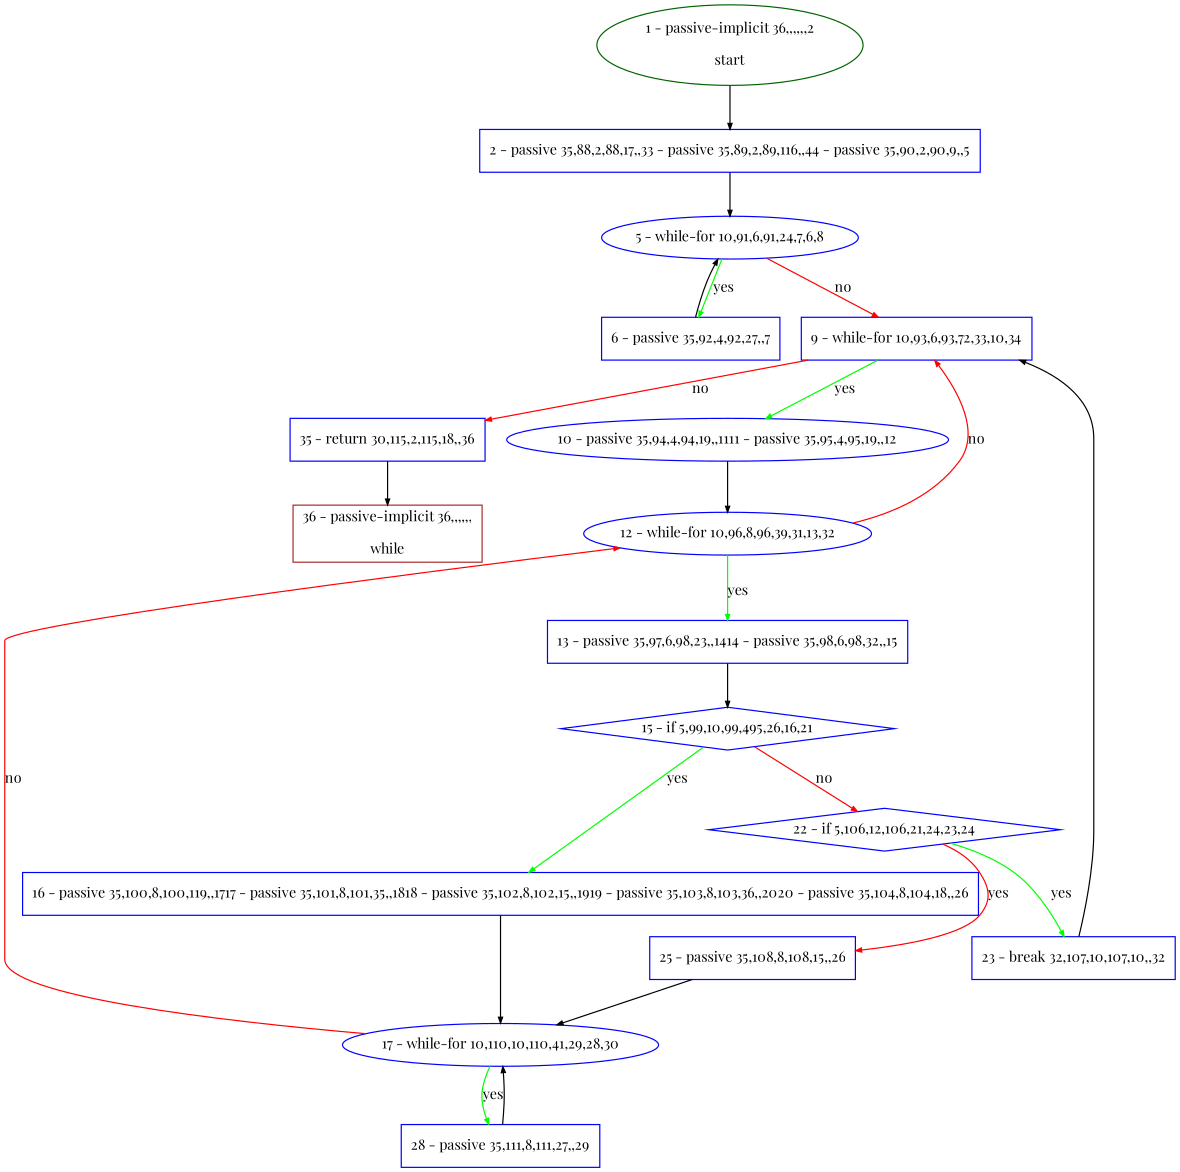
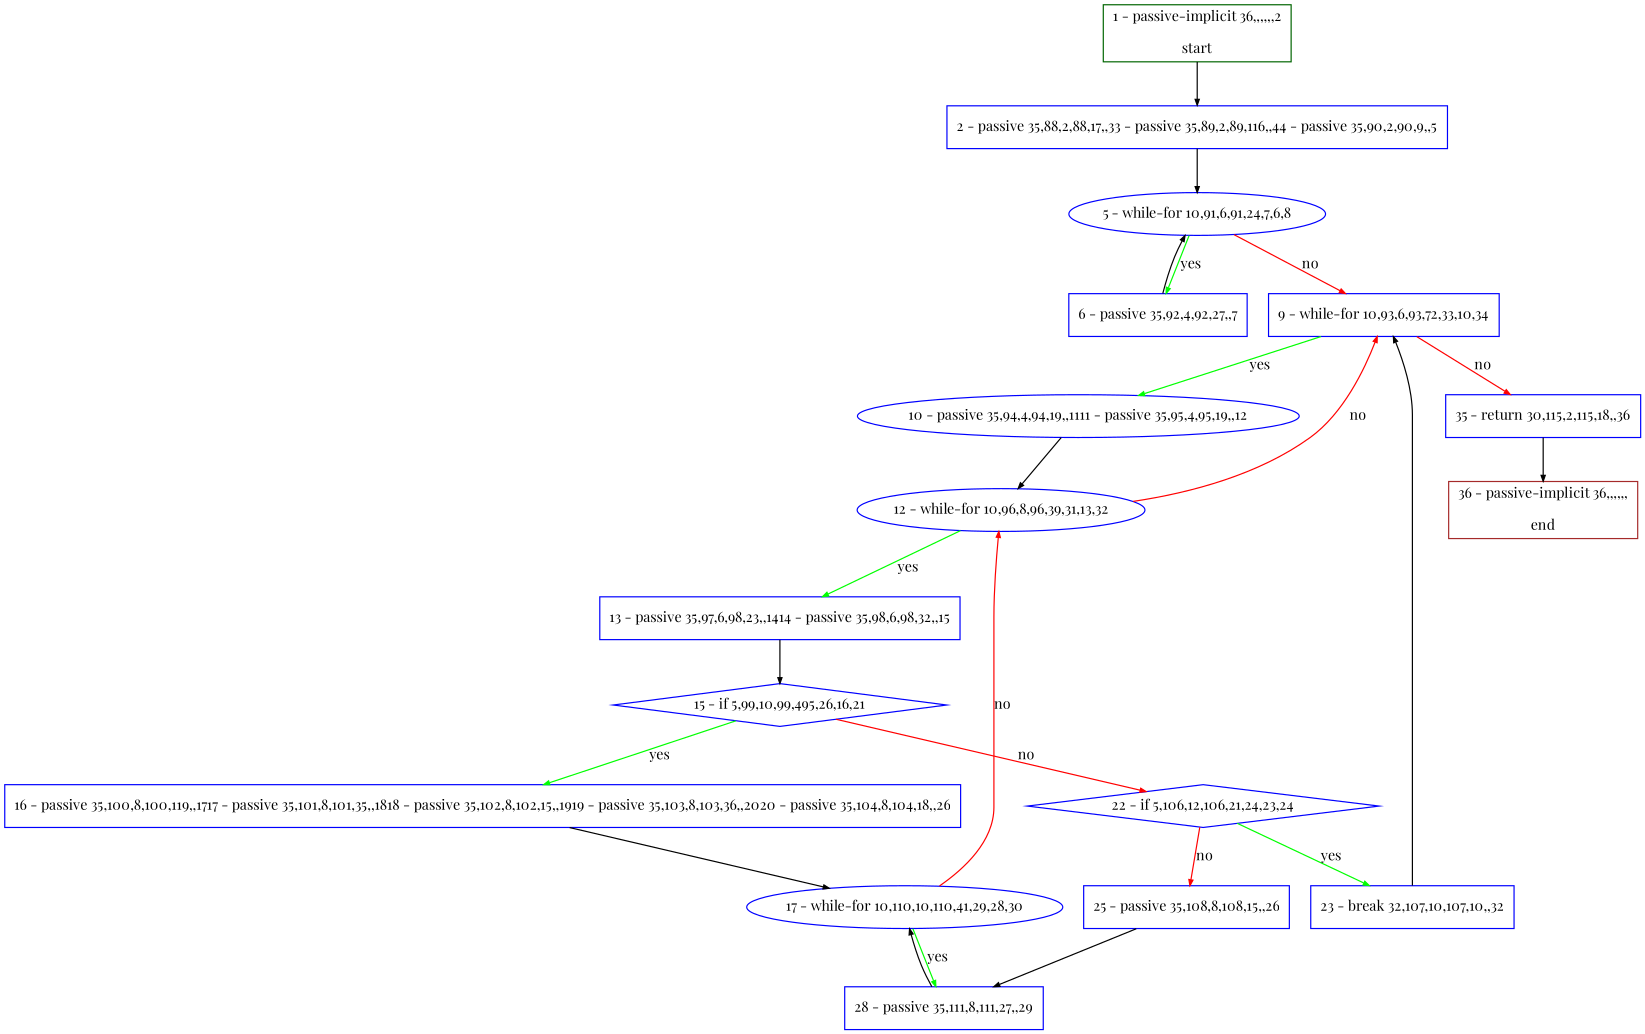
(730, 45) -> (1197, 33)
(388, 534) -> (1543, 510)
(999, 894) -> (1205, 857)
(627, 1001) -> (1068, 957)
